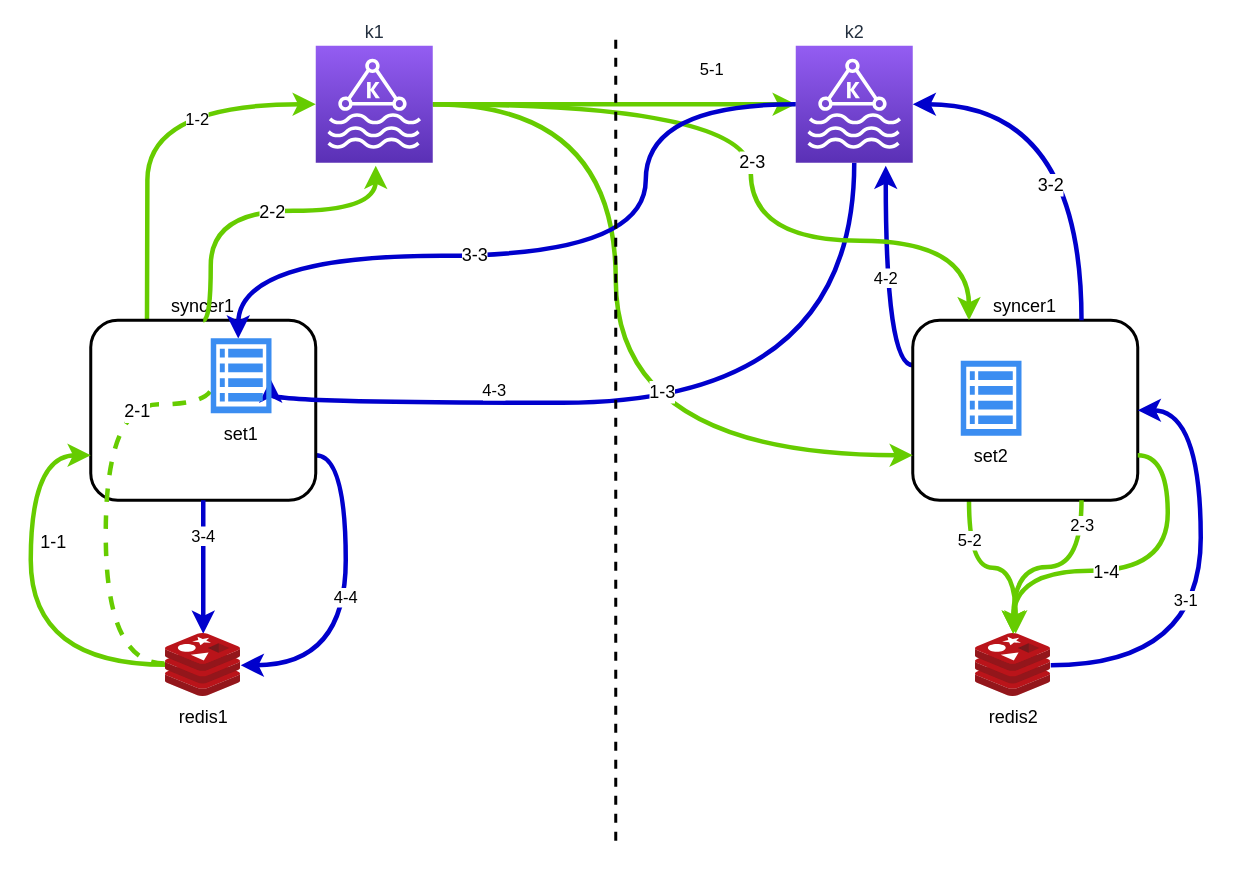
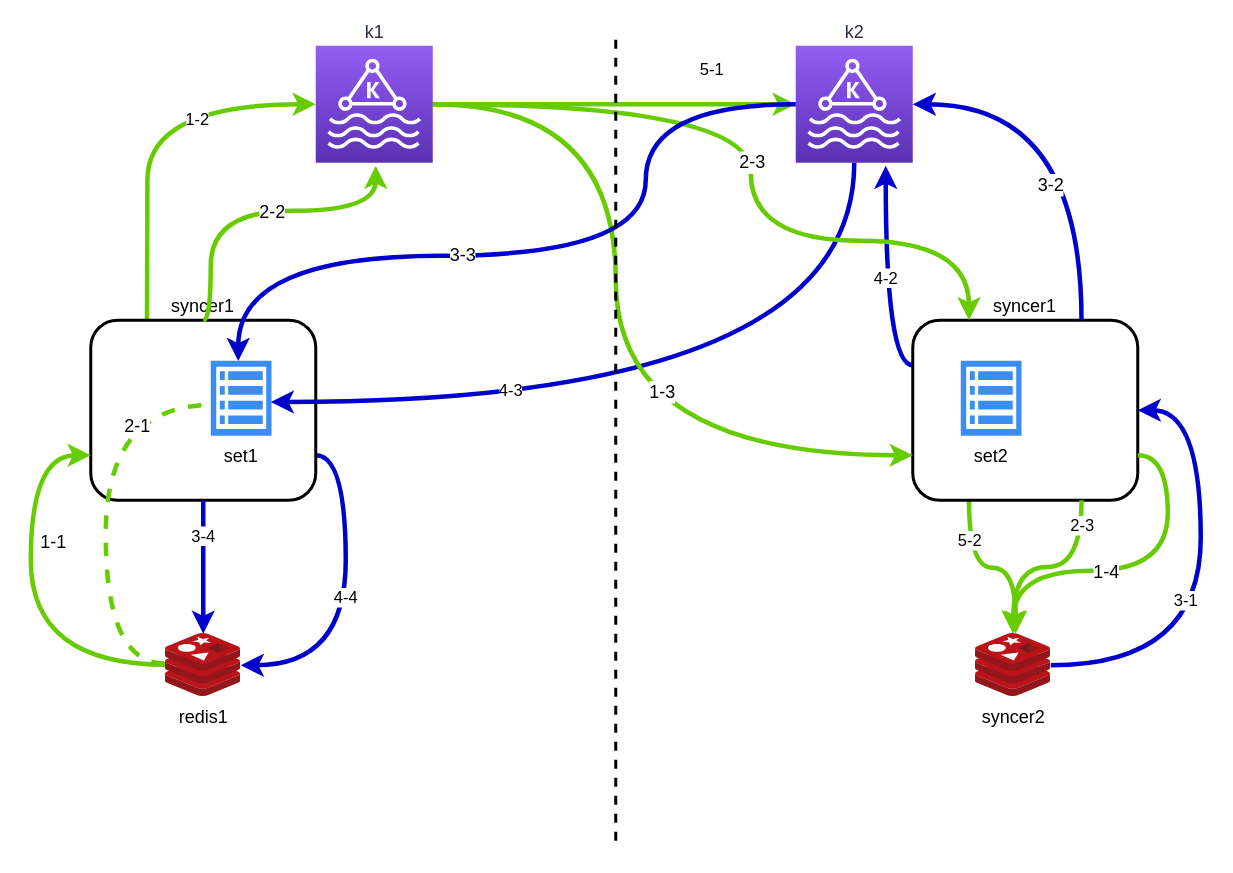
(241, 376) -> (241, 398)
(1014, 718) -> (1014, 718)
